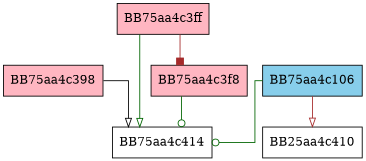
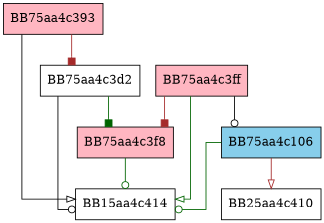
(53, 81) -> (53, 19)
none -> (90, 81)
none -> (235, 108)
(162, 142) -> (125, 204)
